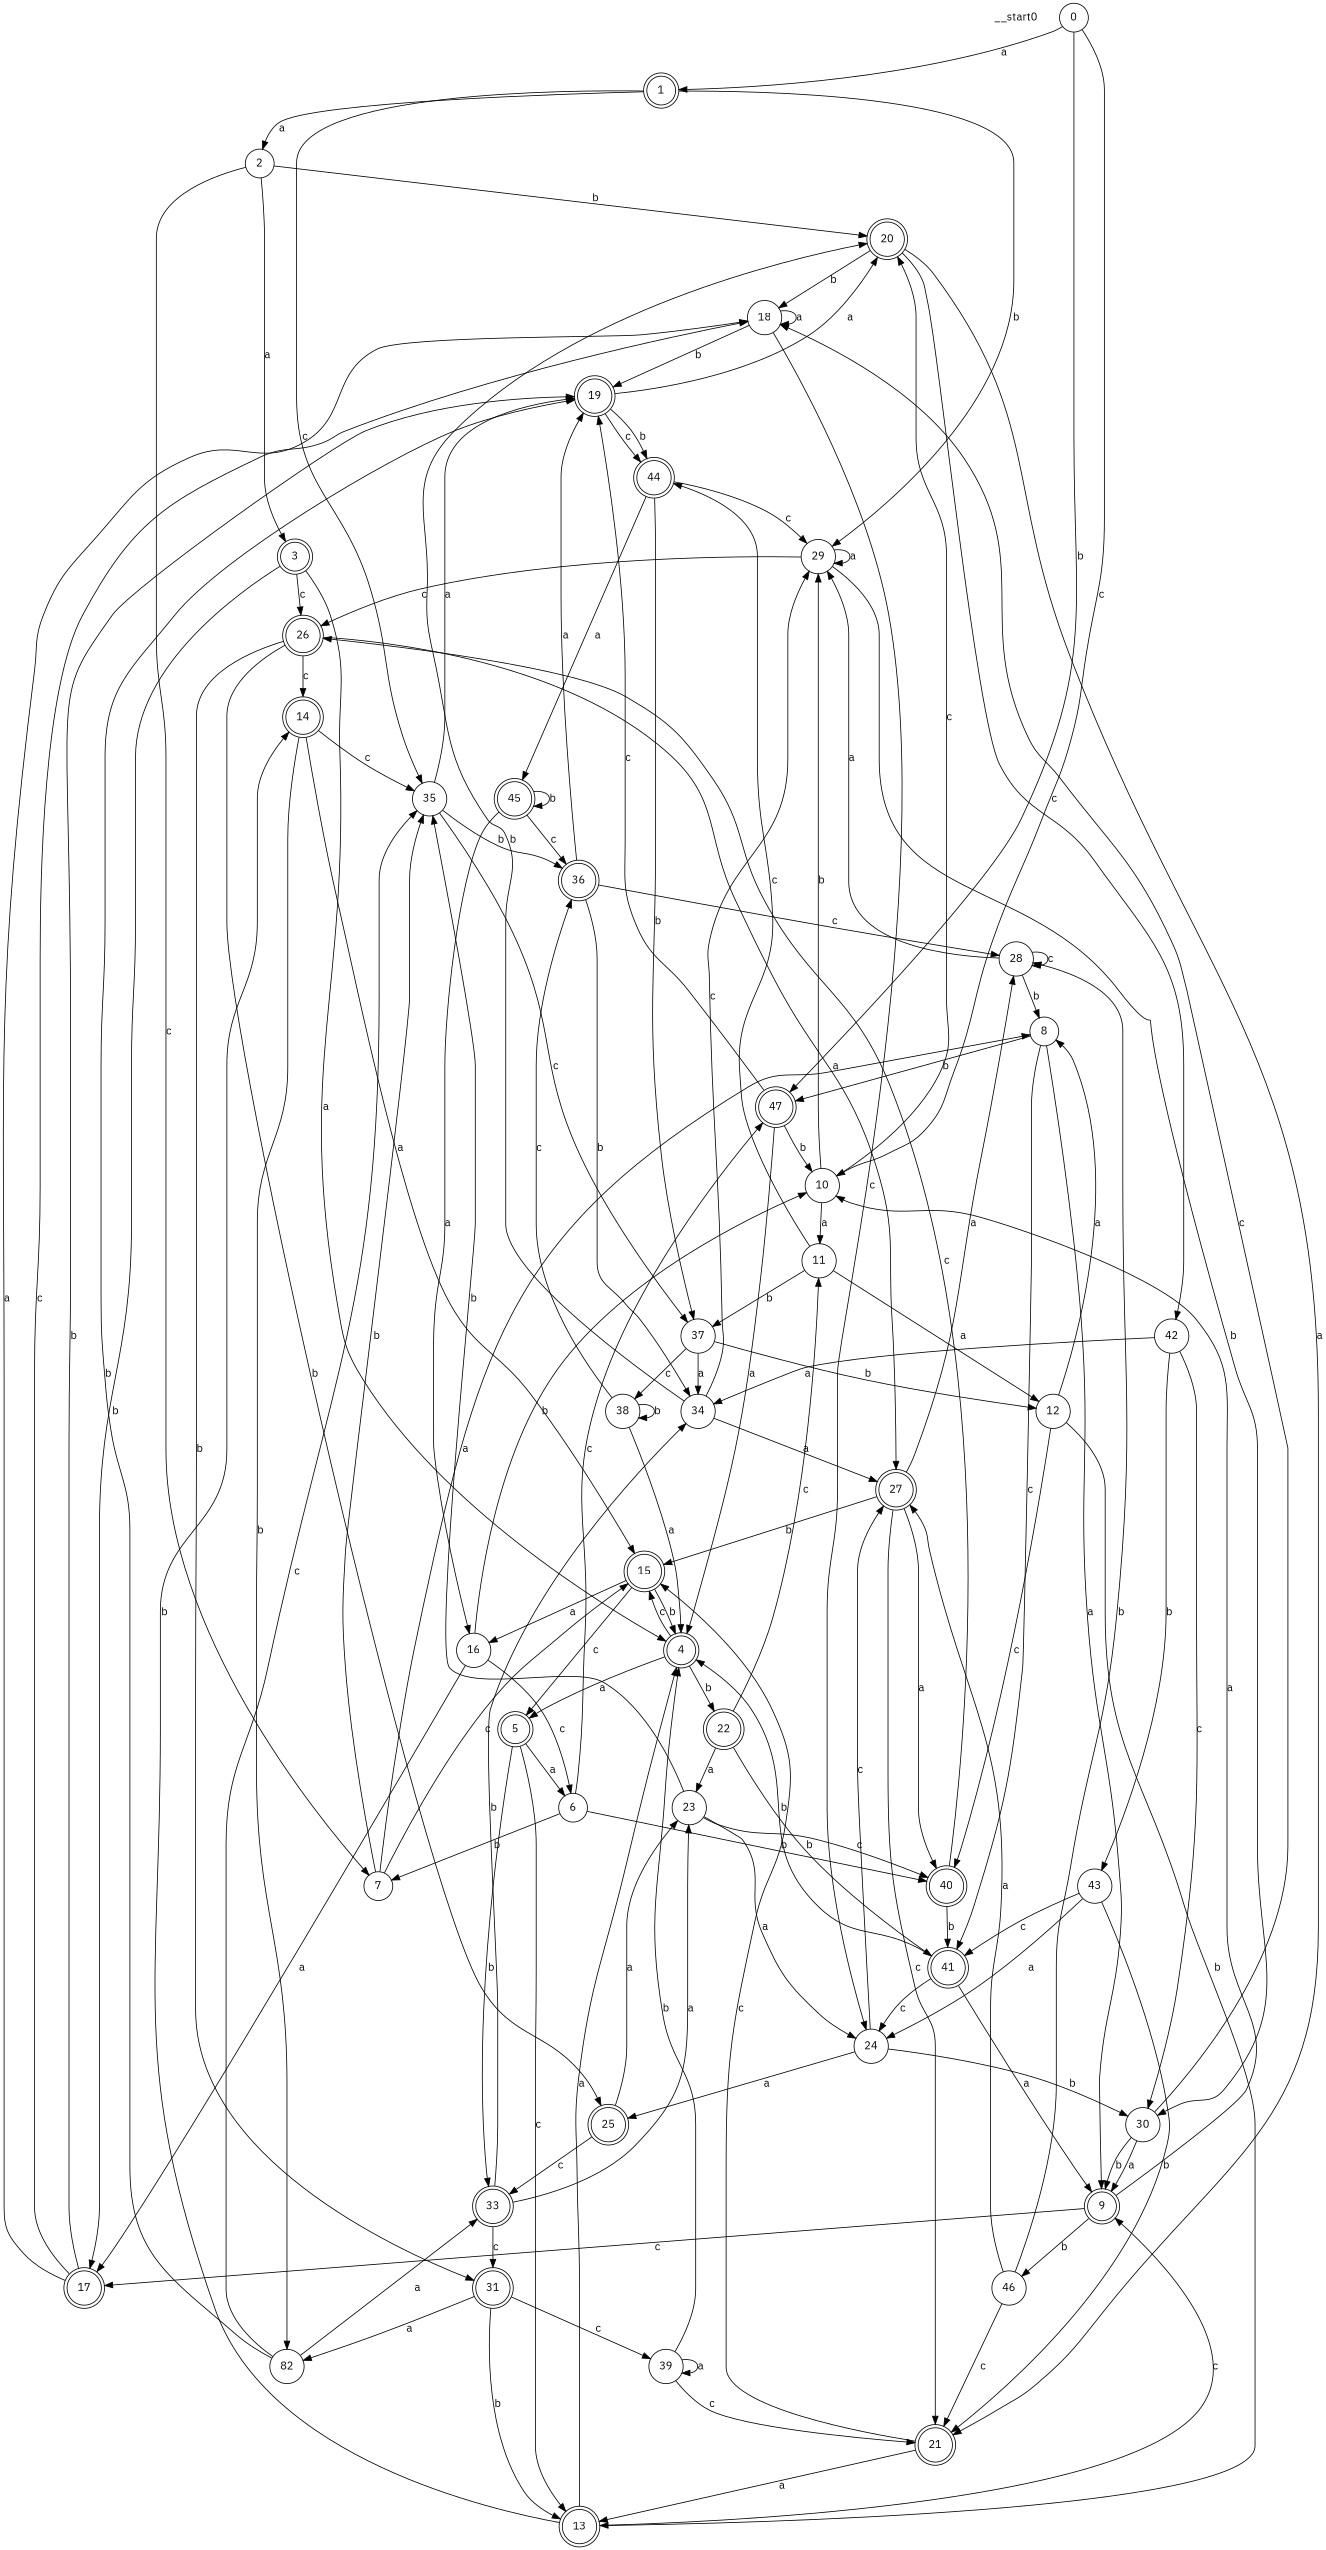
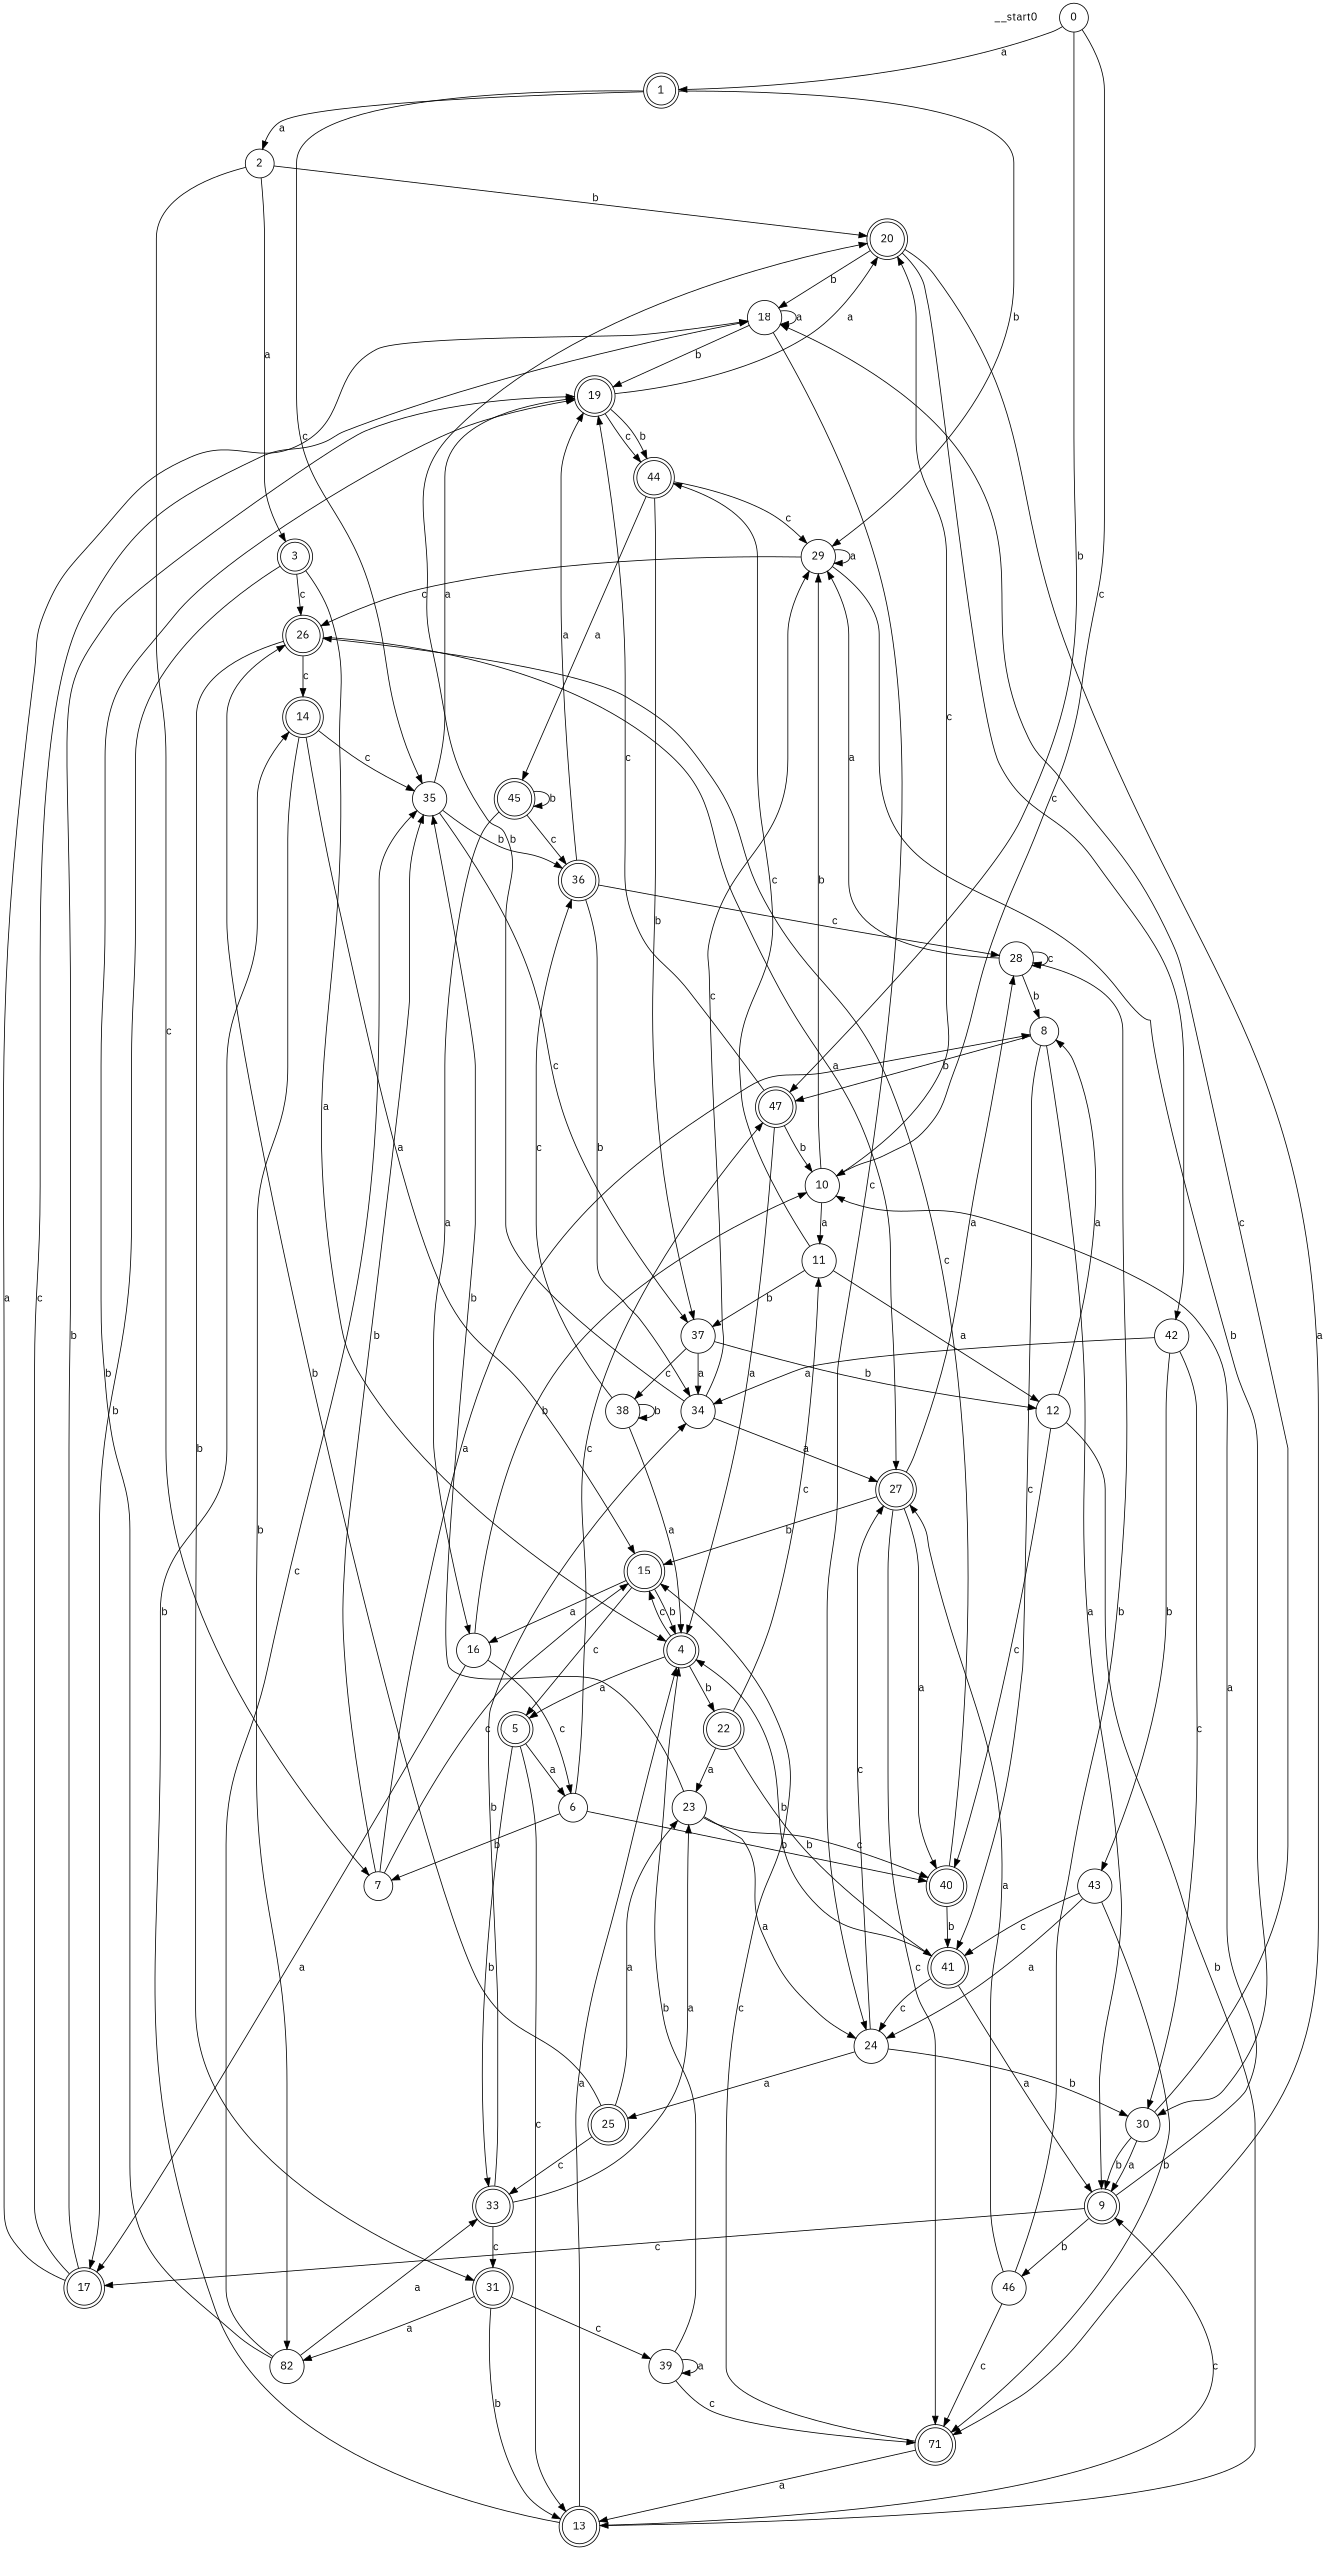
(315, 1393) -> (317, 1401)
(935, 2445) -> (935, 2445)
